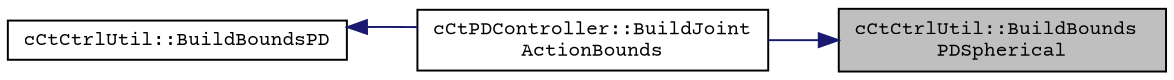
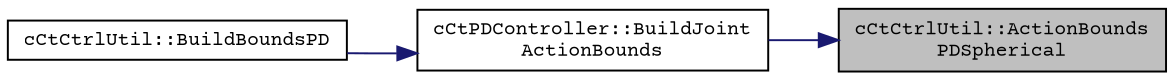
(392, 27) -> (372, 53)
(1002, 40) -> (1002, 40)
